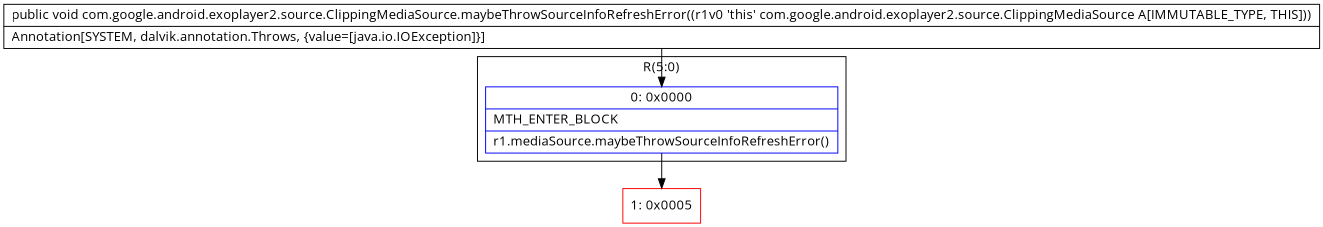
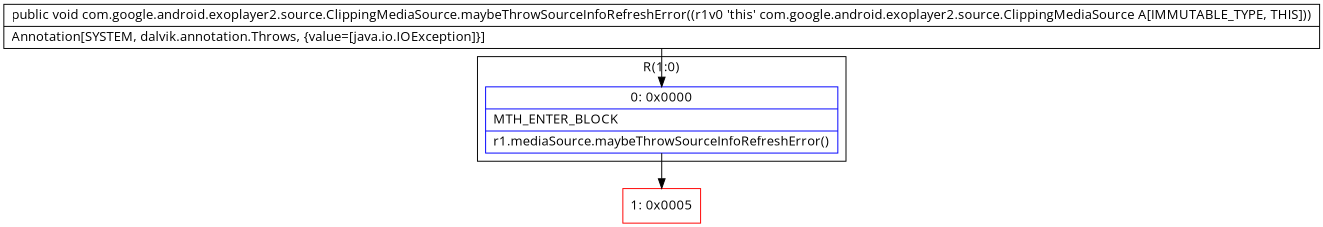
(662, 68) -> (662, 68)
